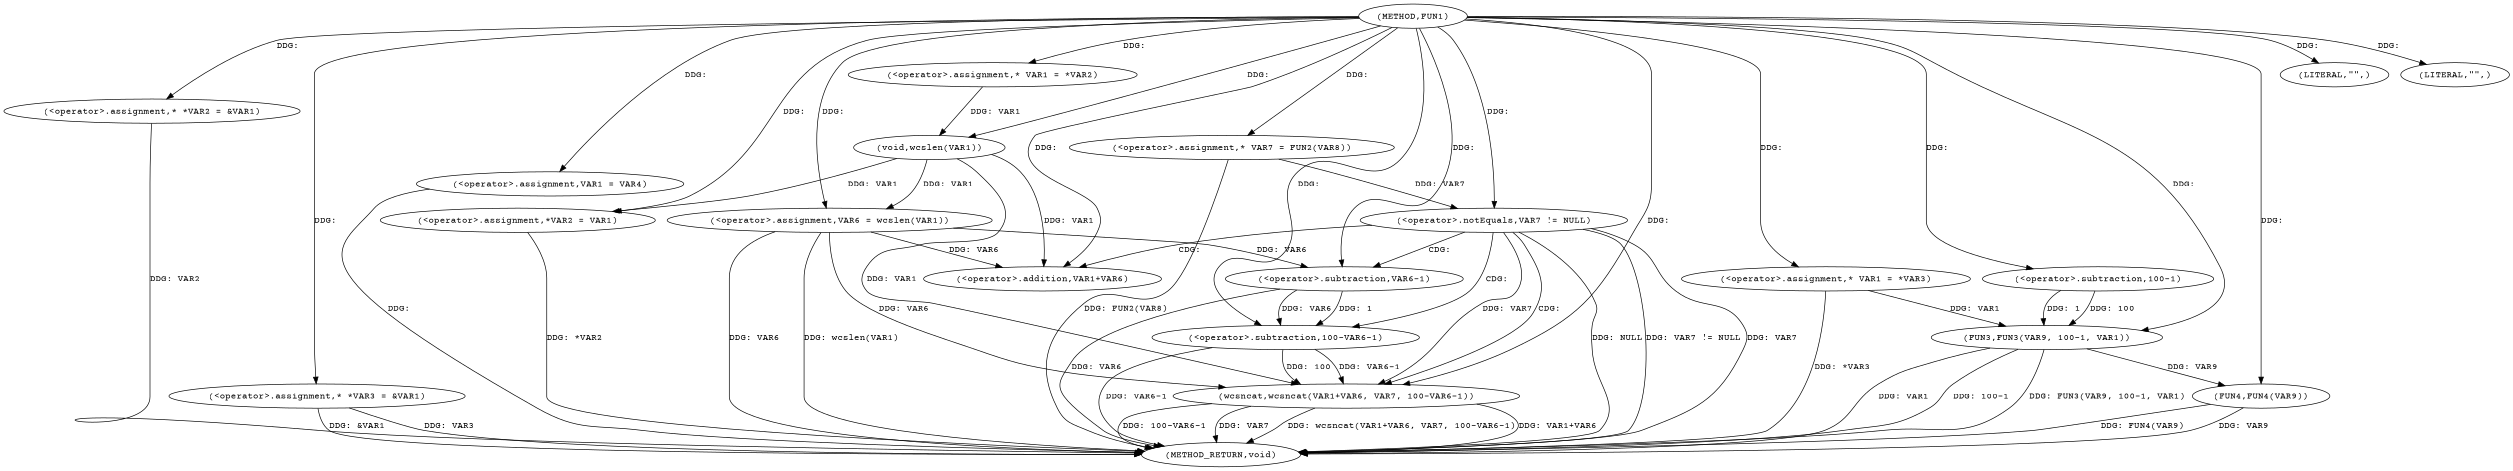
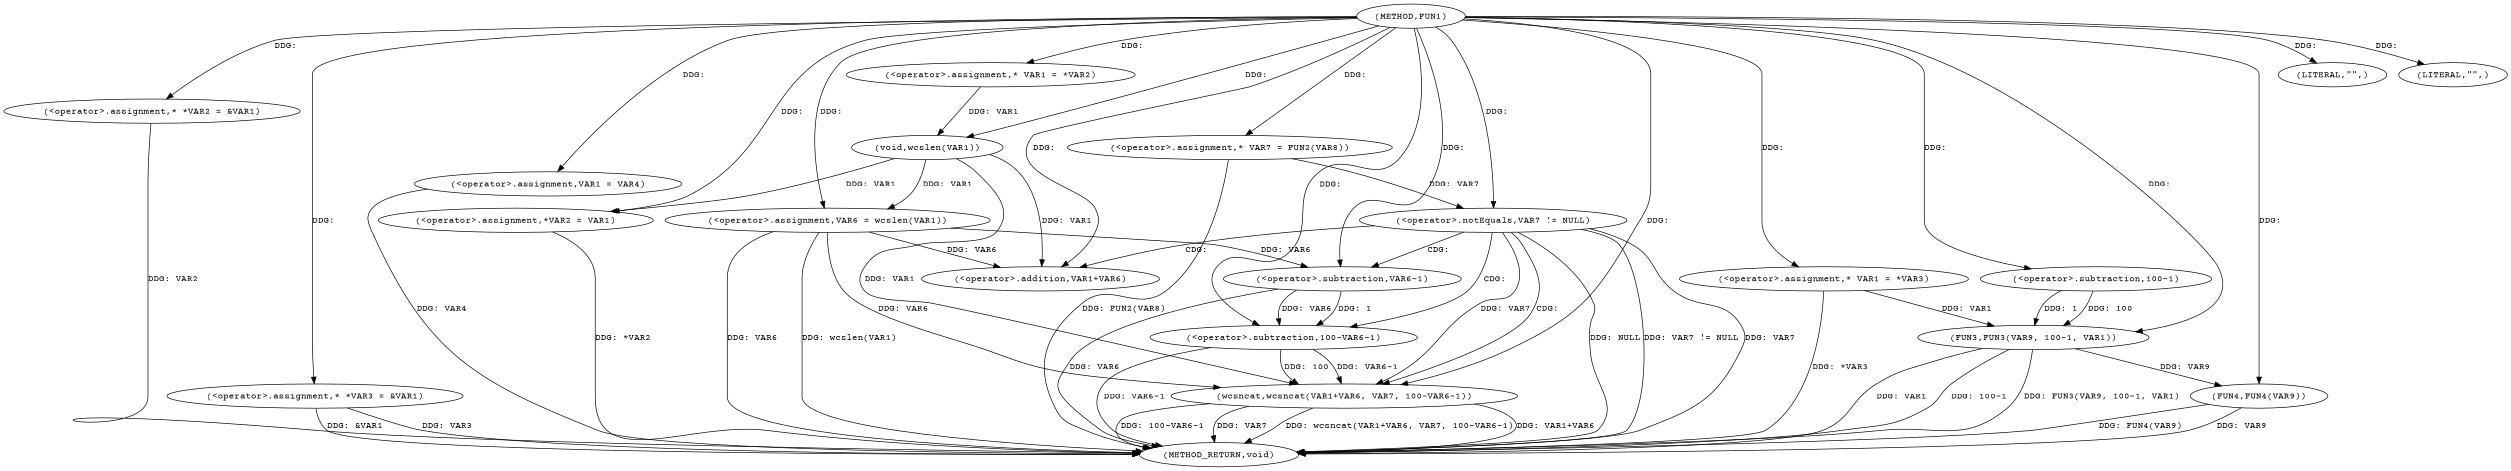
(402, 308) -> (442, 308)
